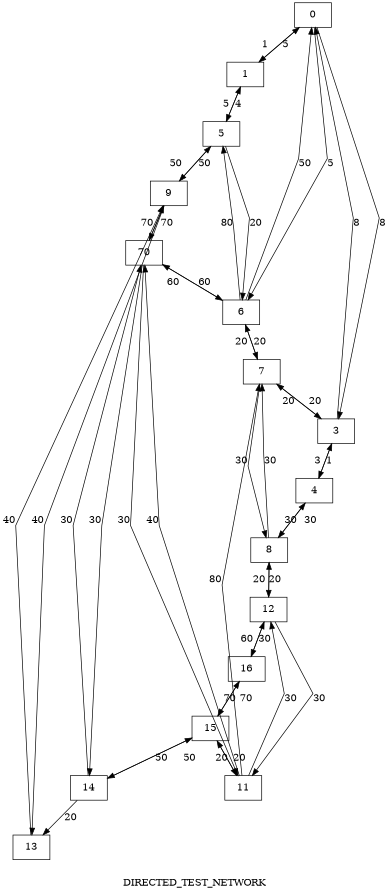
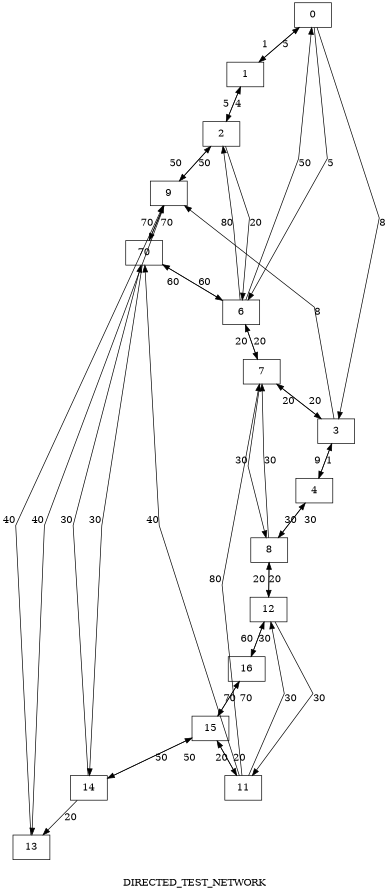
(221, 134) -> (221, 134)
(353, 225) -> (297, 293)
(318, 461) -> (318, 461)
(131, 528) -> none
